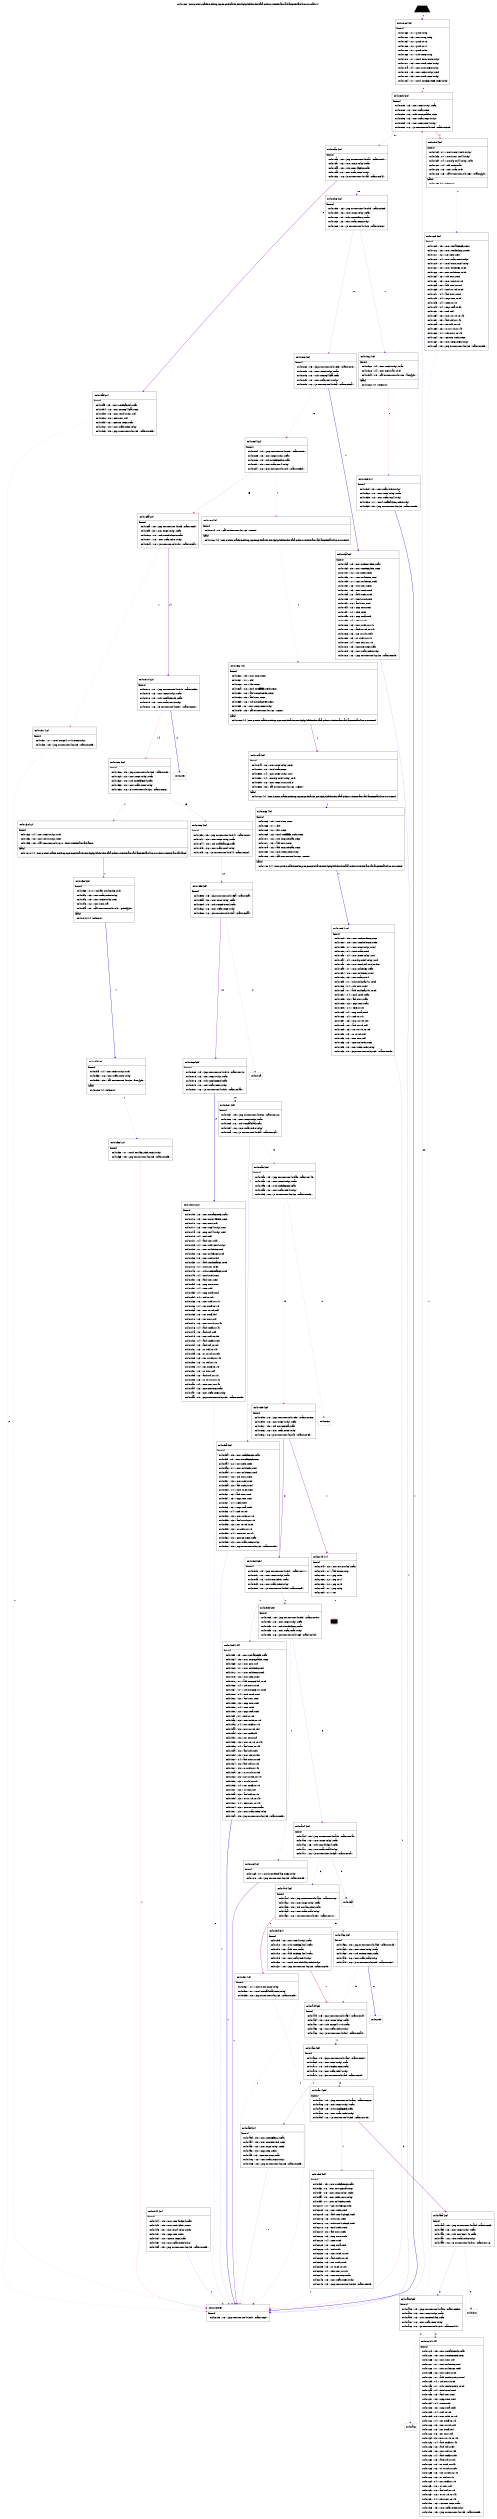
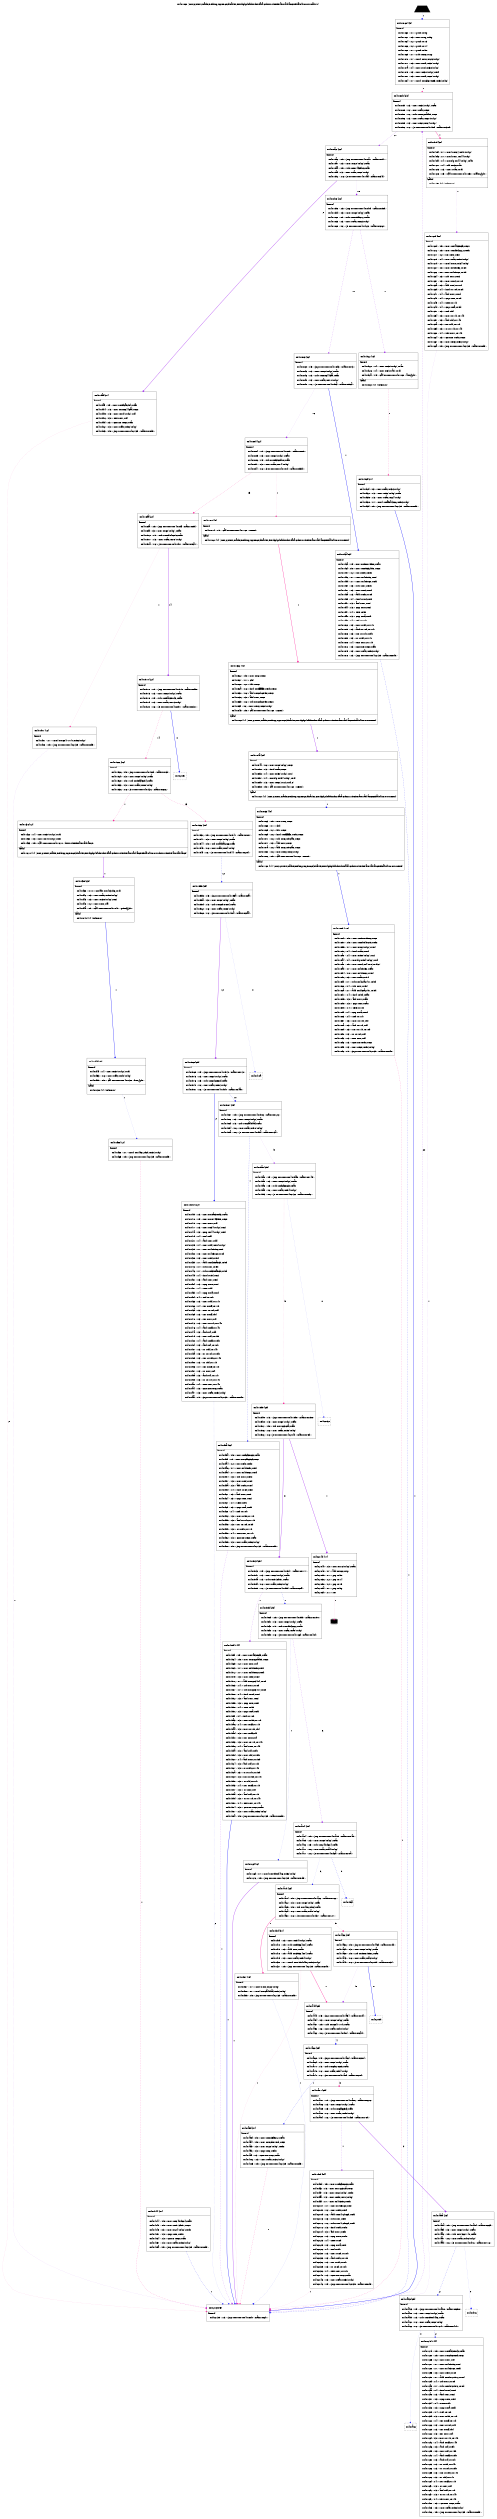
(288, 602) -> (288, 602)
